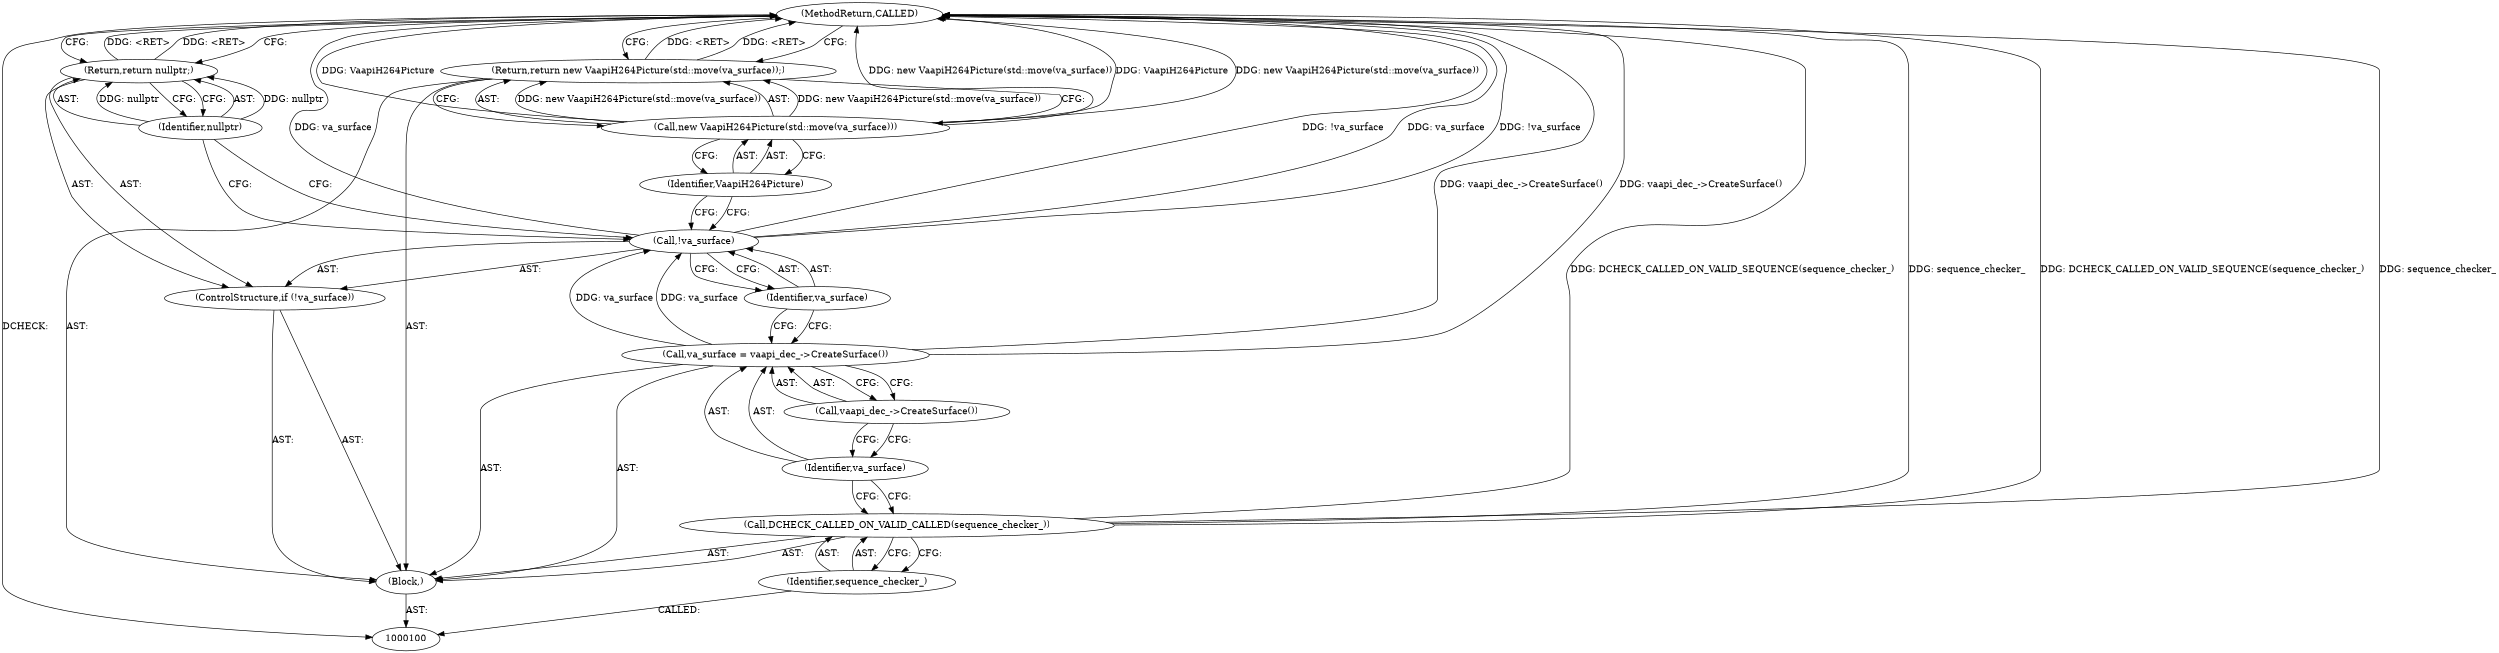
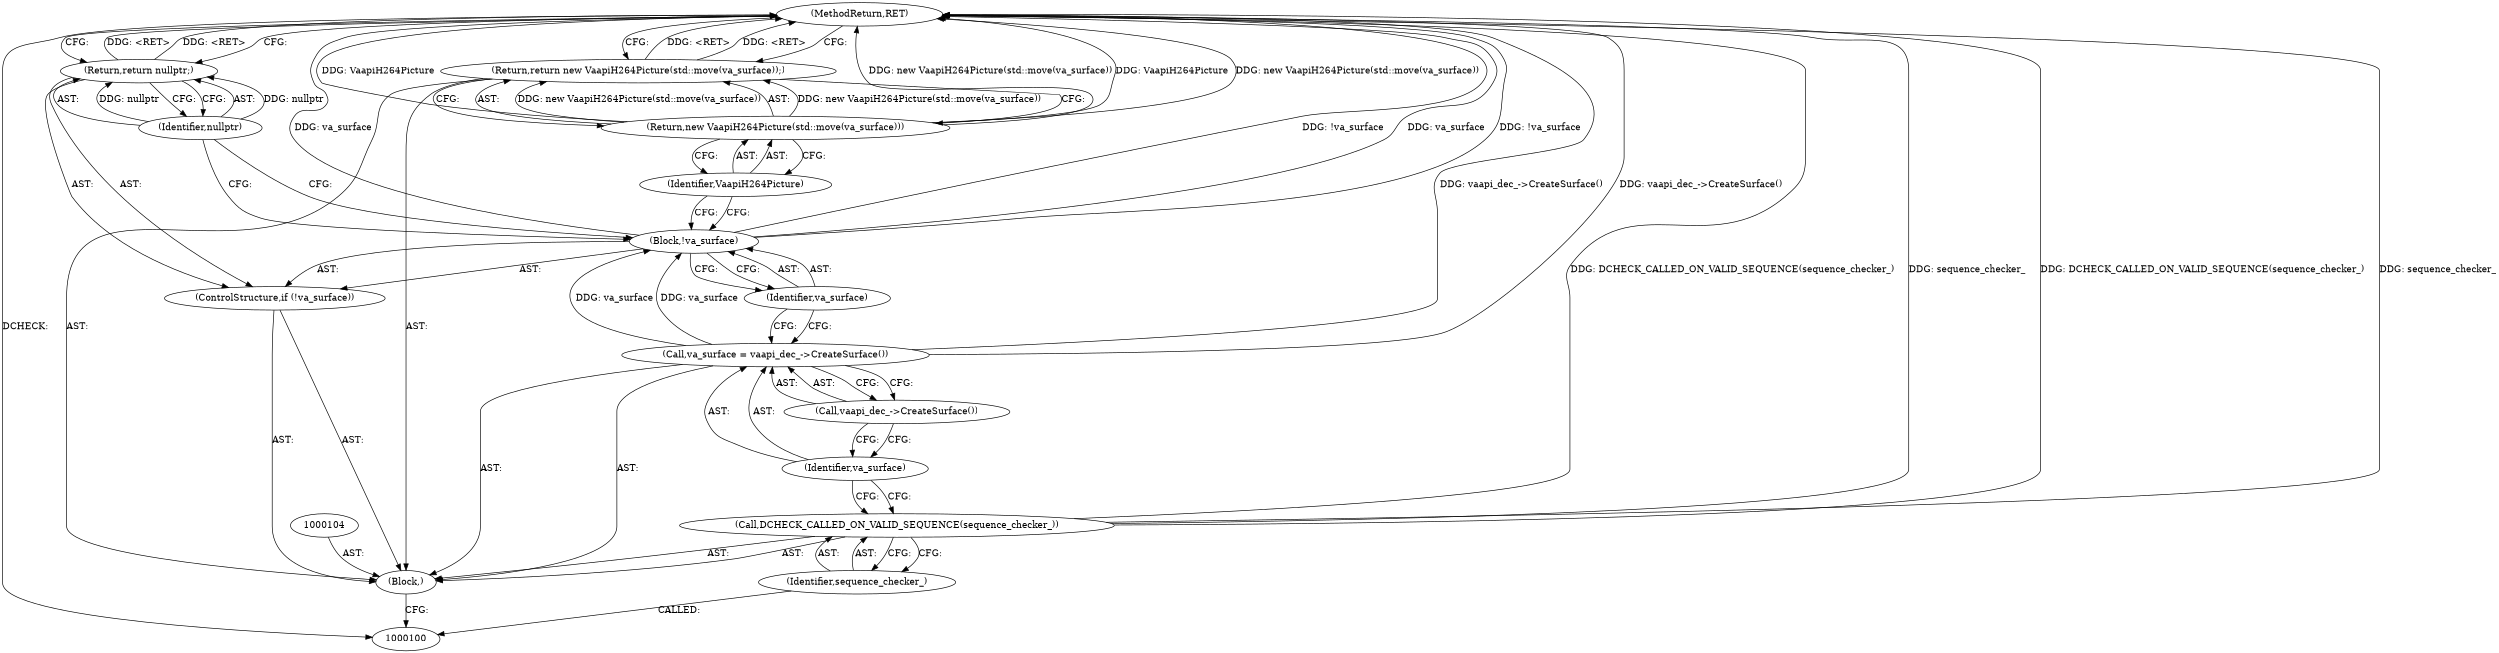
(860, 14) -> (860, 14)
(776, 128) -> (776, 128)
(694, 242) -> (694, 242)
none -> (324, 525)
(897, 525) -> (897, 525)
(418, 611) -> (418, 611)
